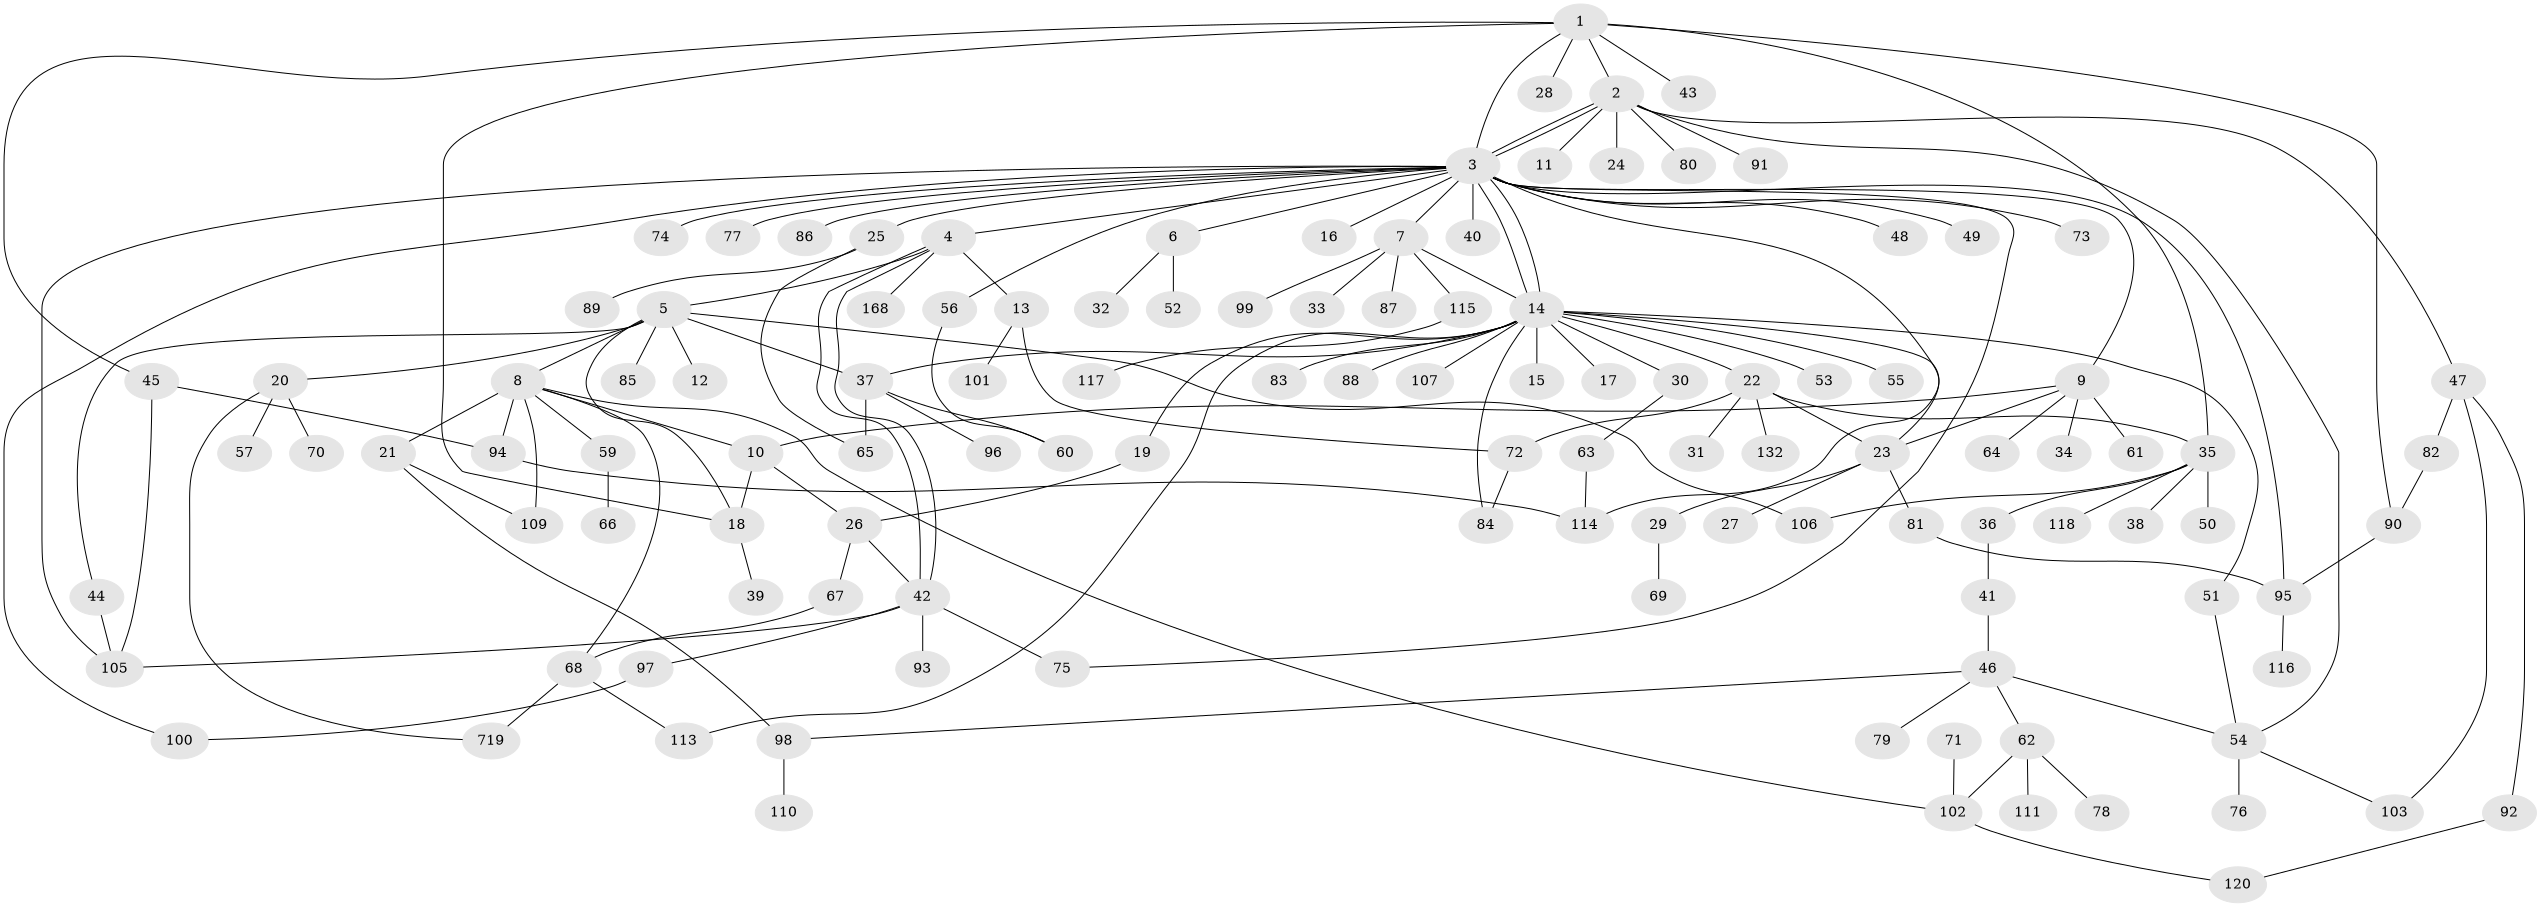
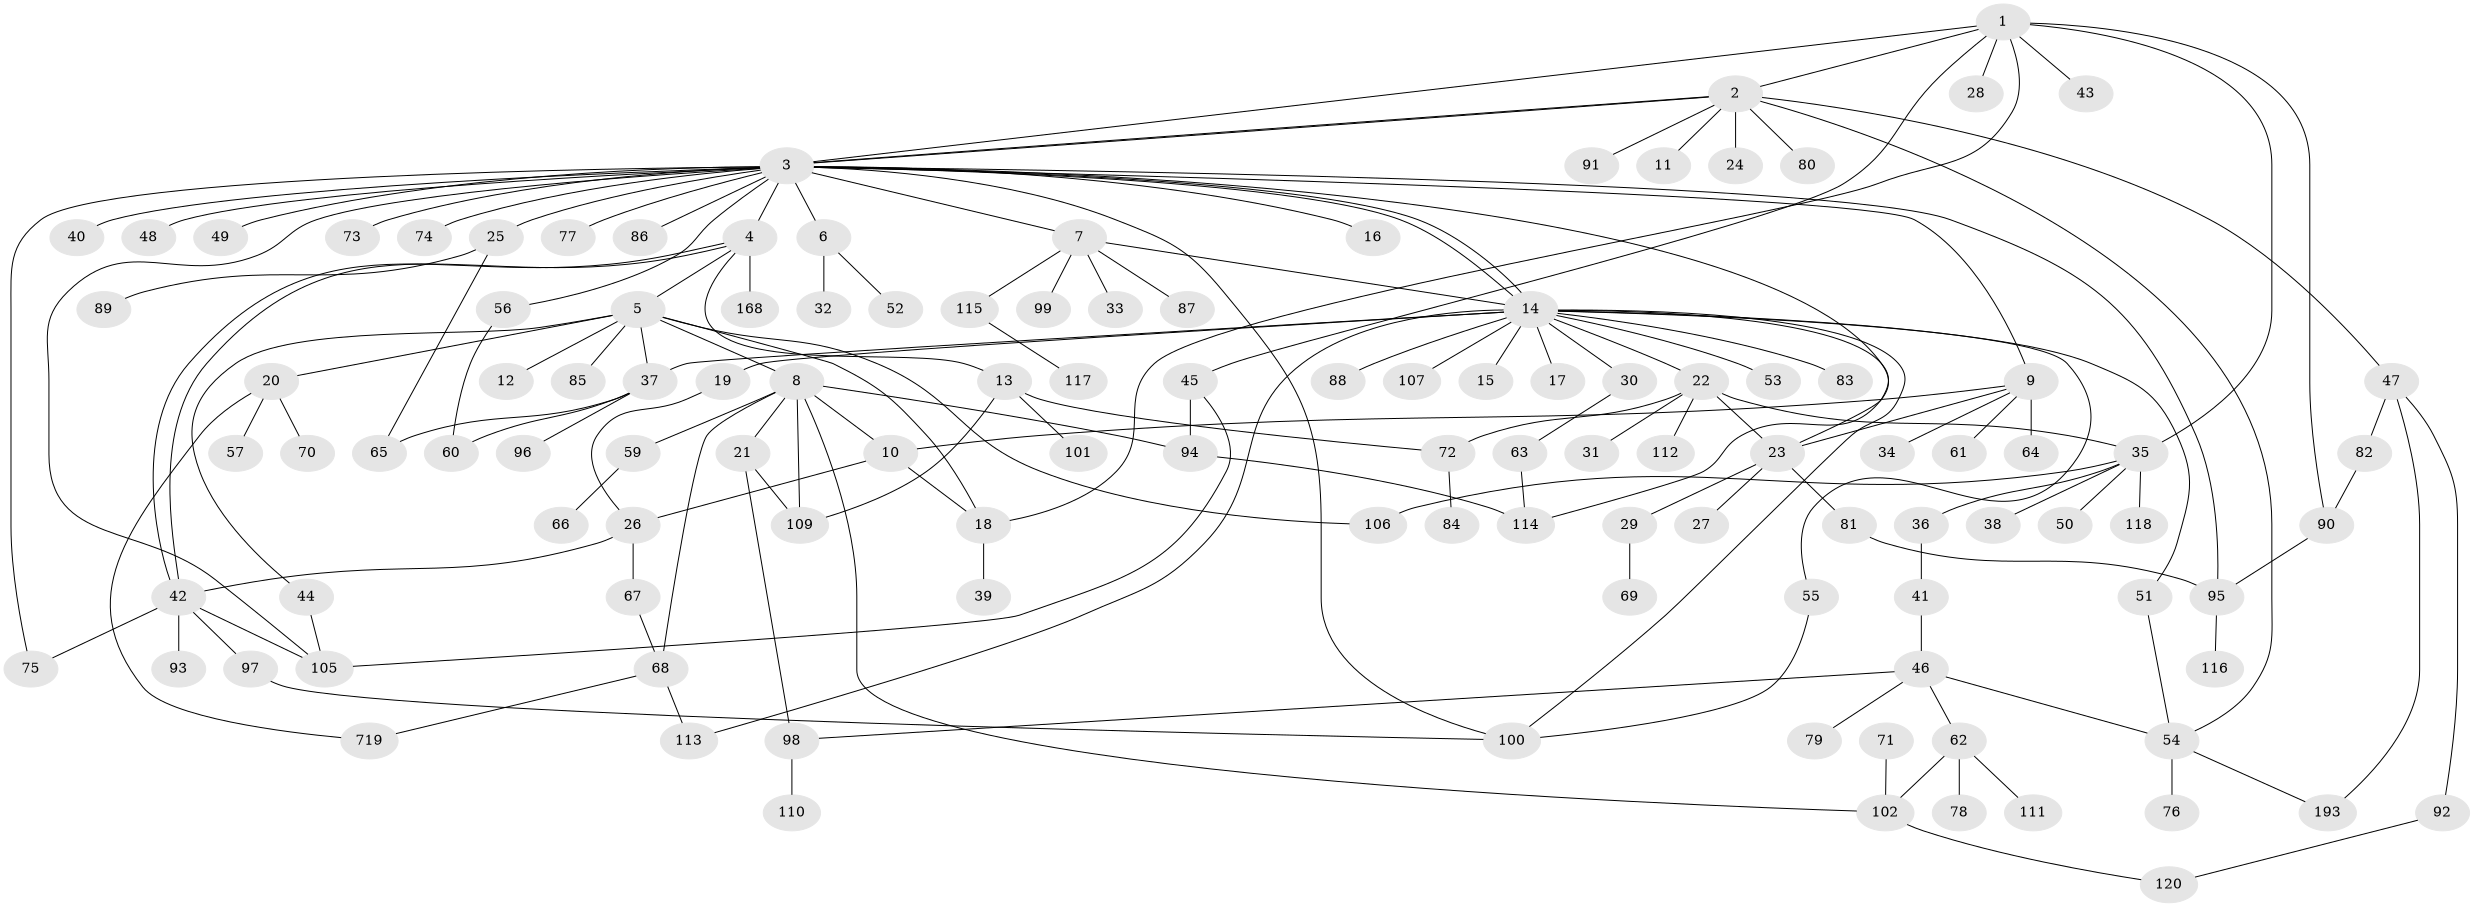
(1482, 417) -> (1840, 446)
(1771, 453) -> (1666, 453)
none -> (926, 472)
none -> (1698, 714)
(2395, 813) -> (2328, 813)
